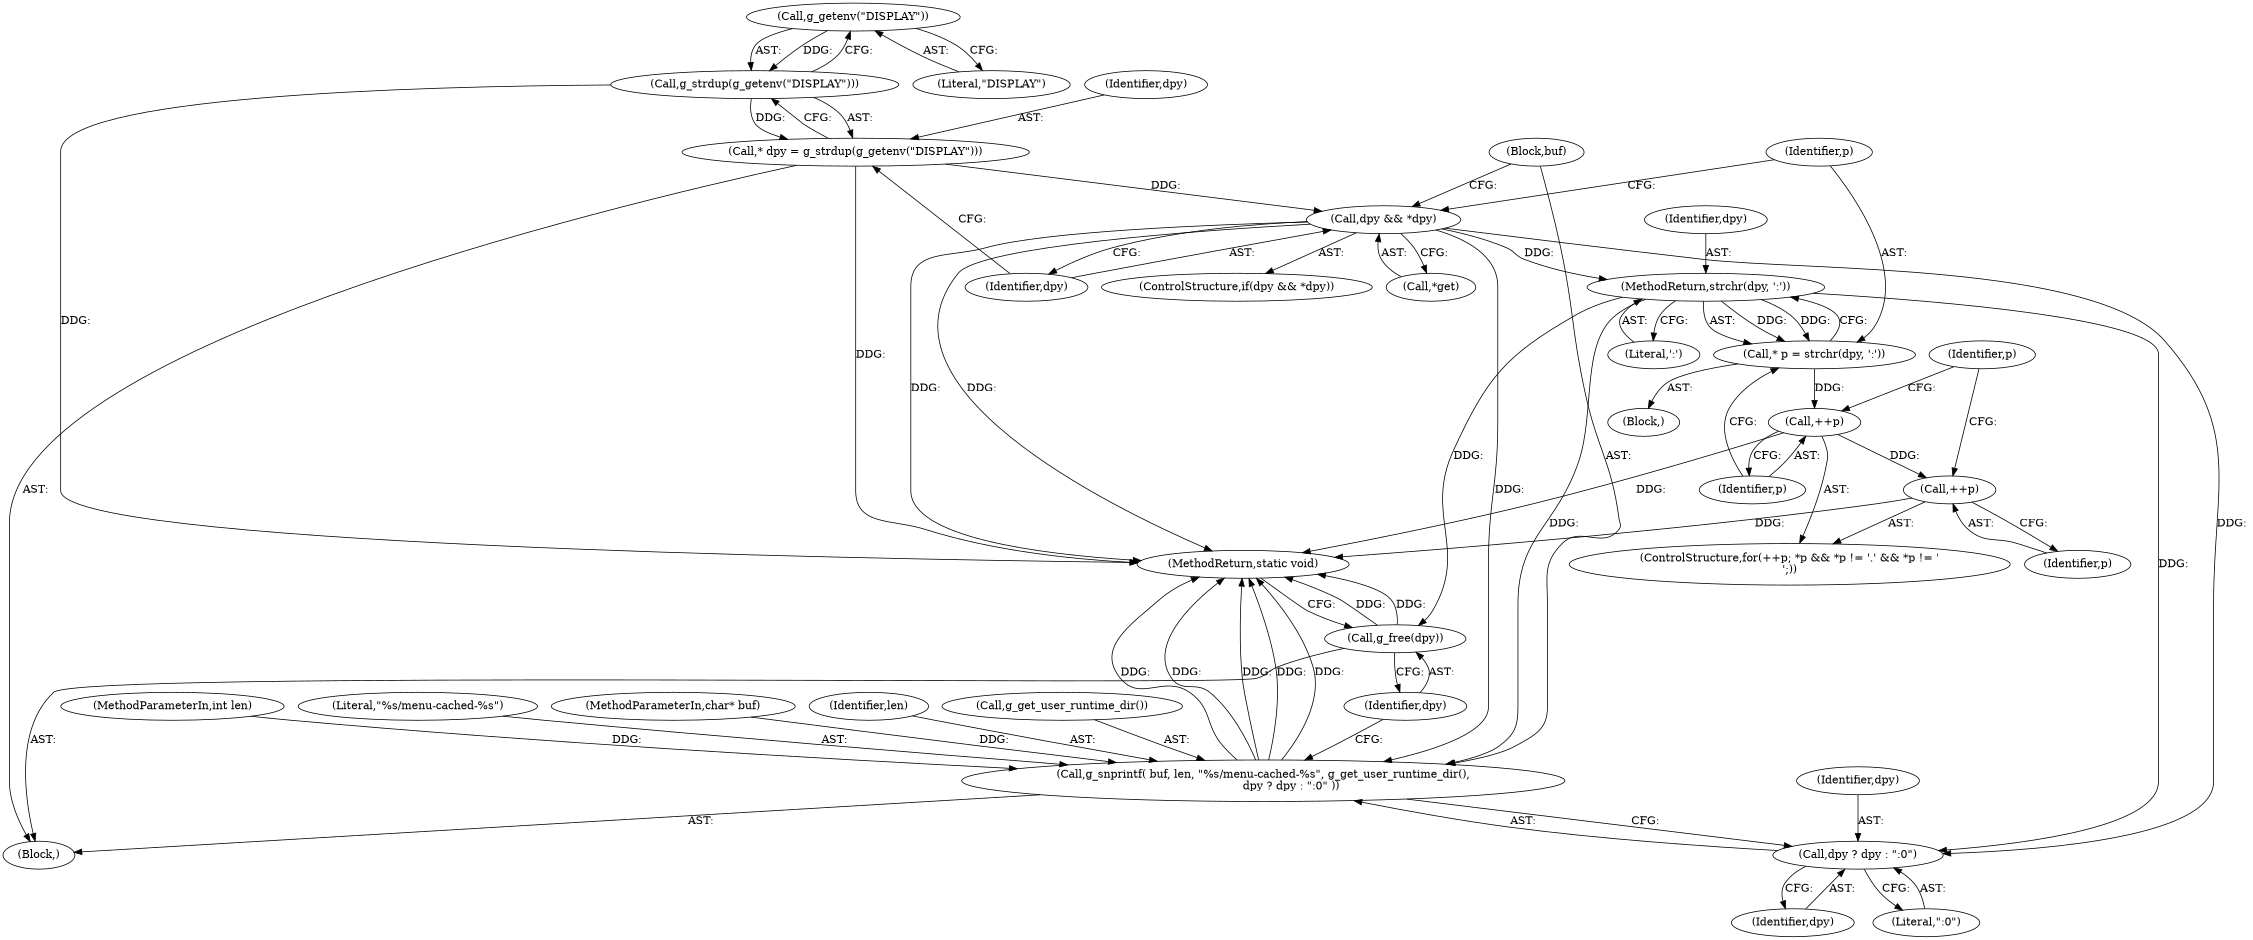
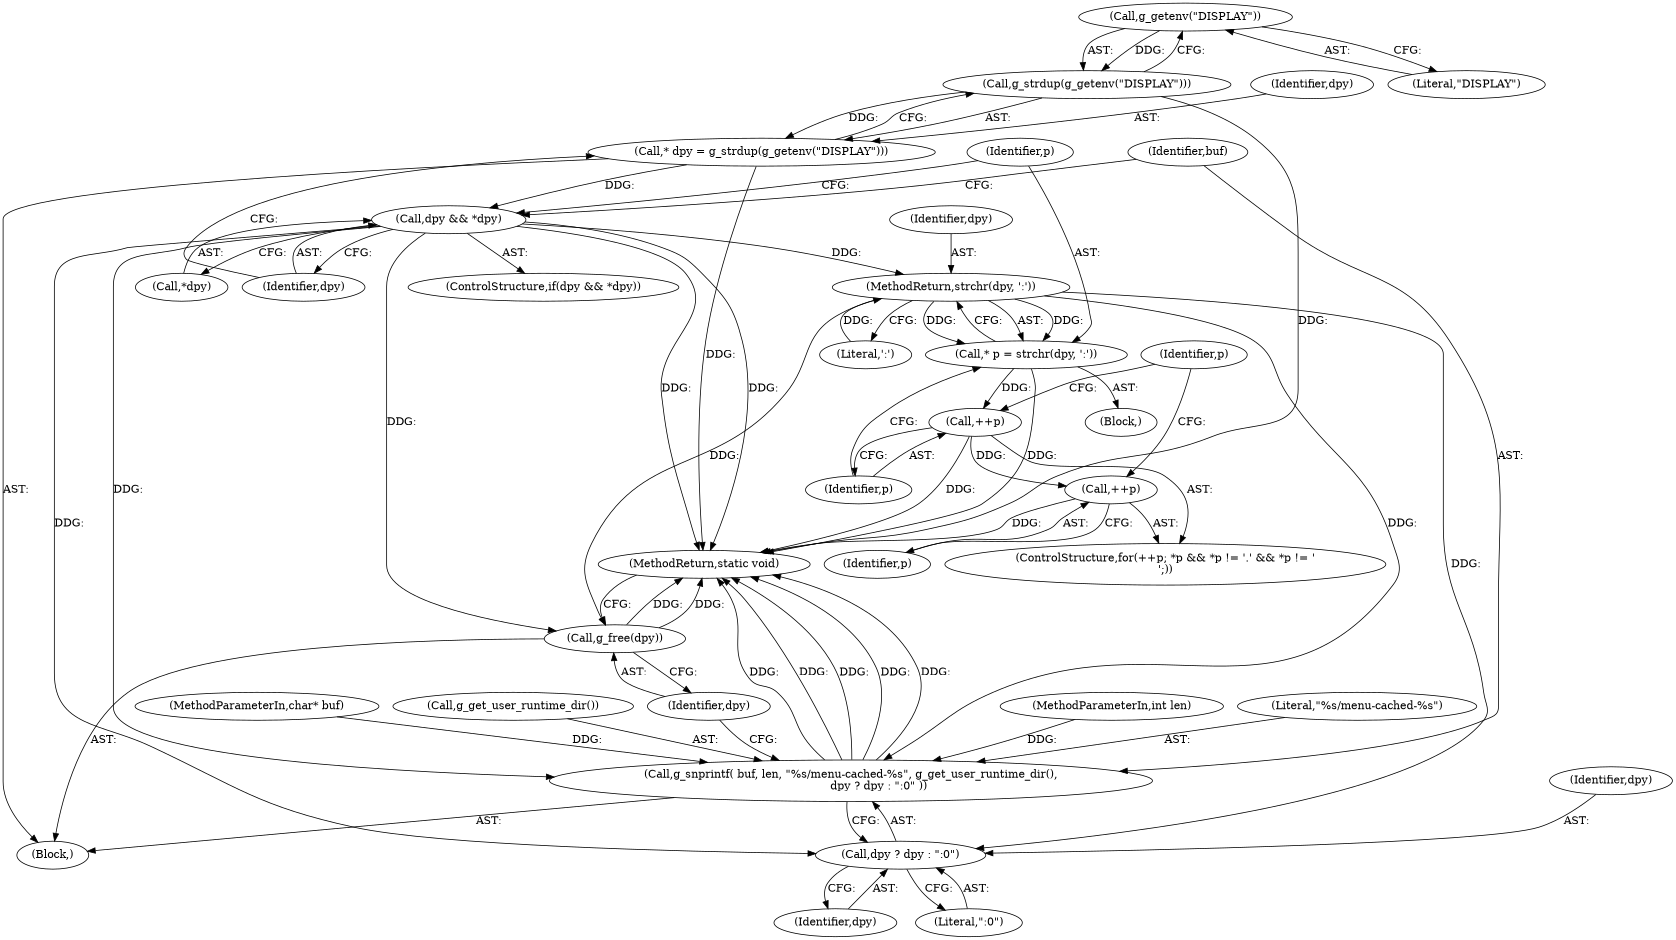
(1537, 152) -> (1188, 152)
(1431, 287) -> (182, 287)
(1637, 321) -> (860, 321)
none -> (387, 482)
none -> (954, 514)
(869, 706) -> none
